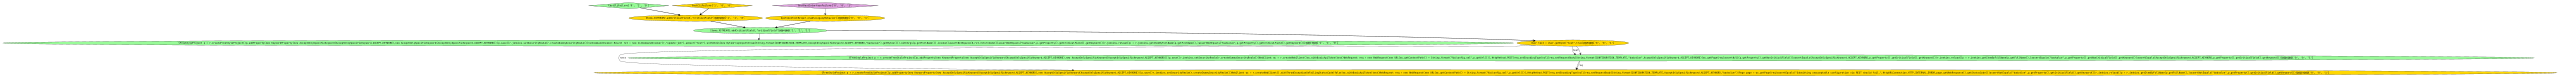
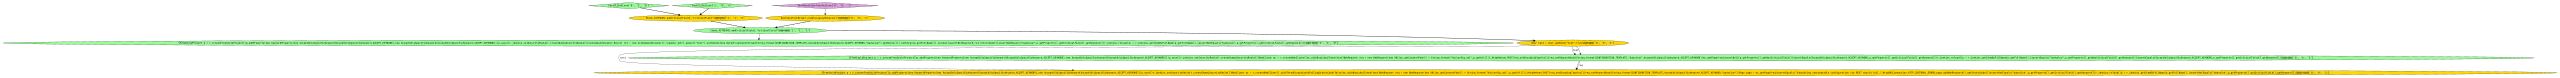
(712, 6) -> (712, 6)
